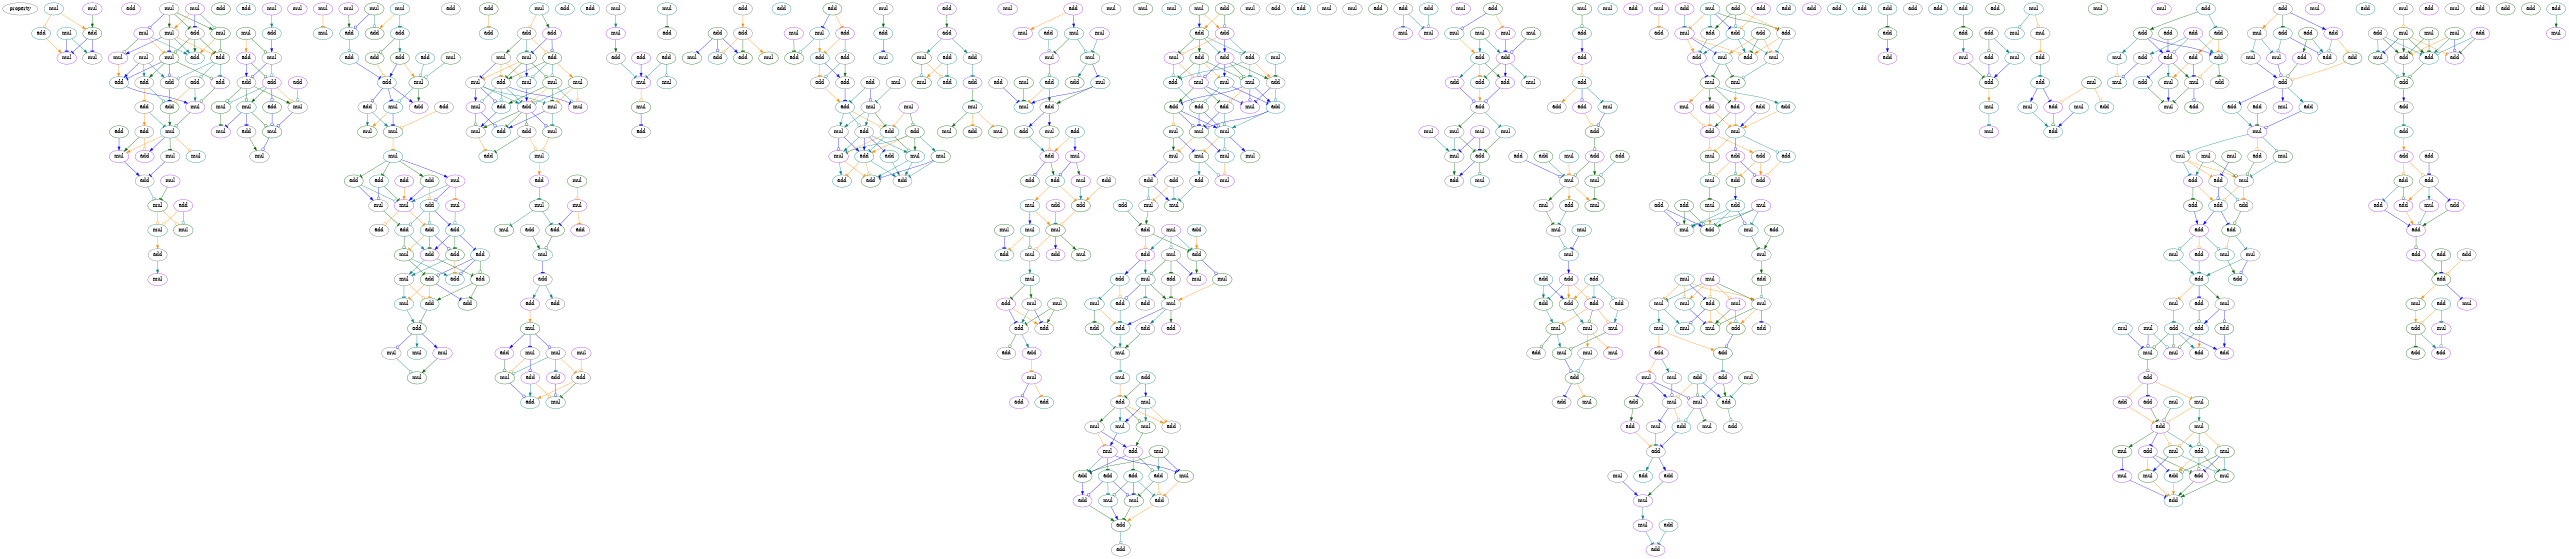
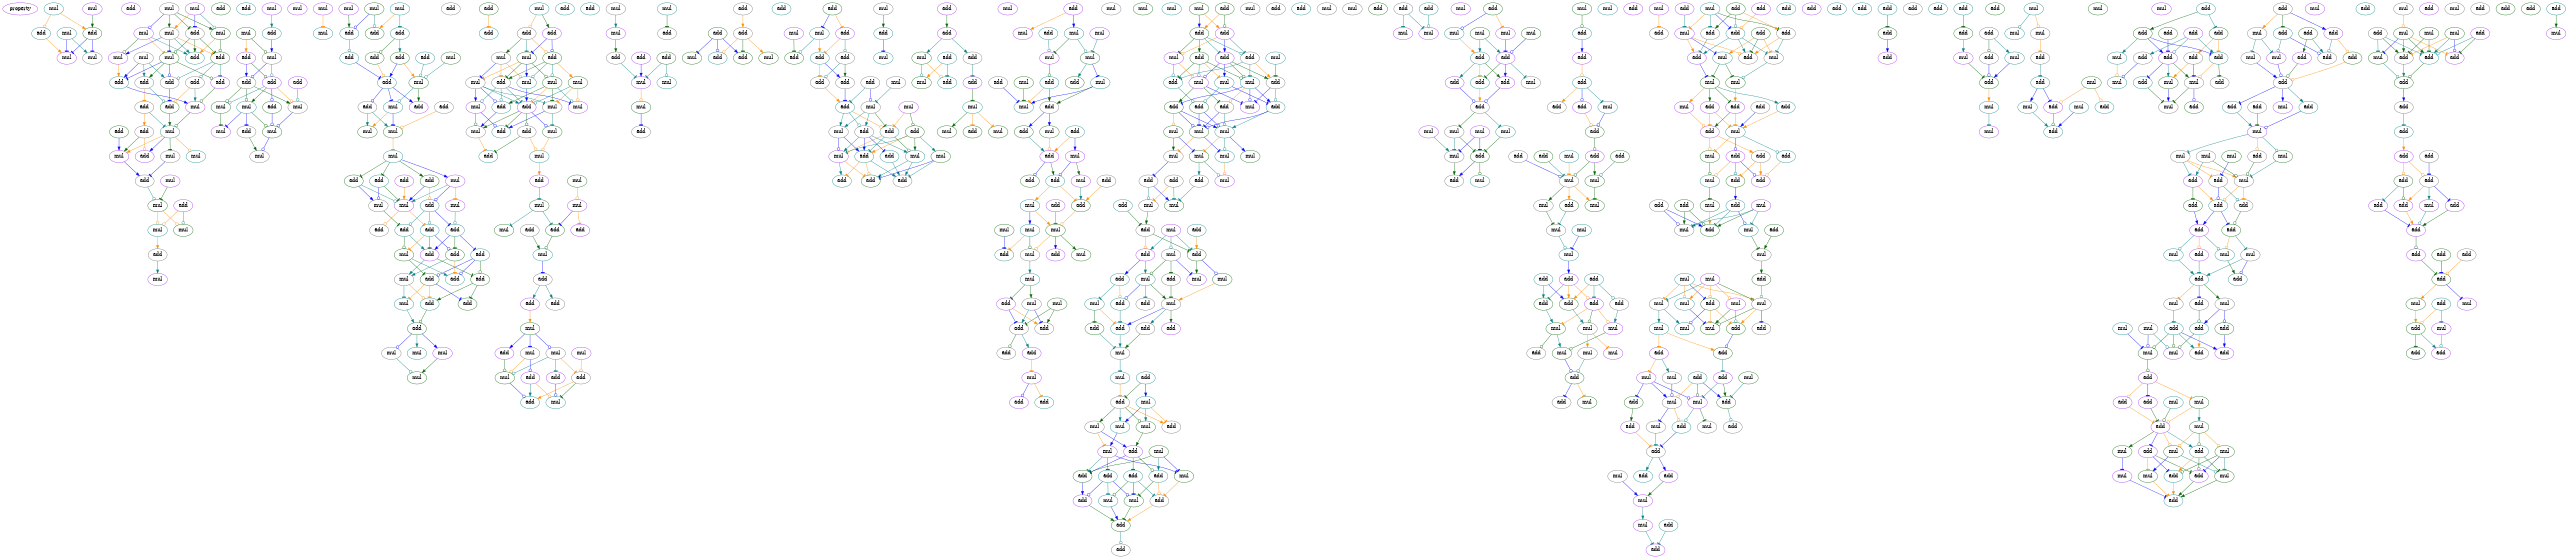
(20, 9) -> (20, 9)
